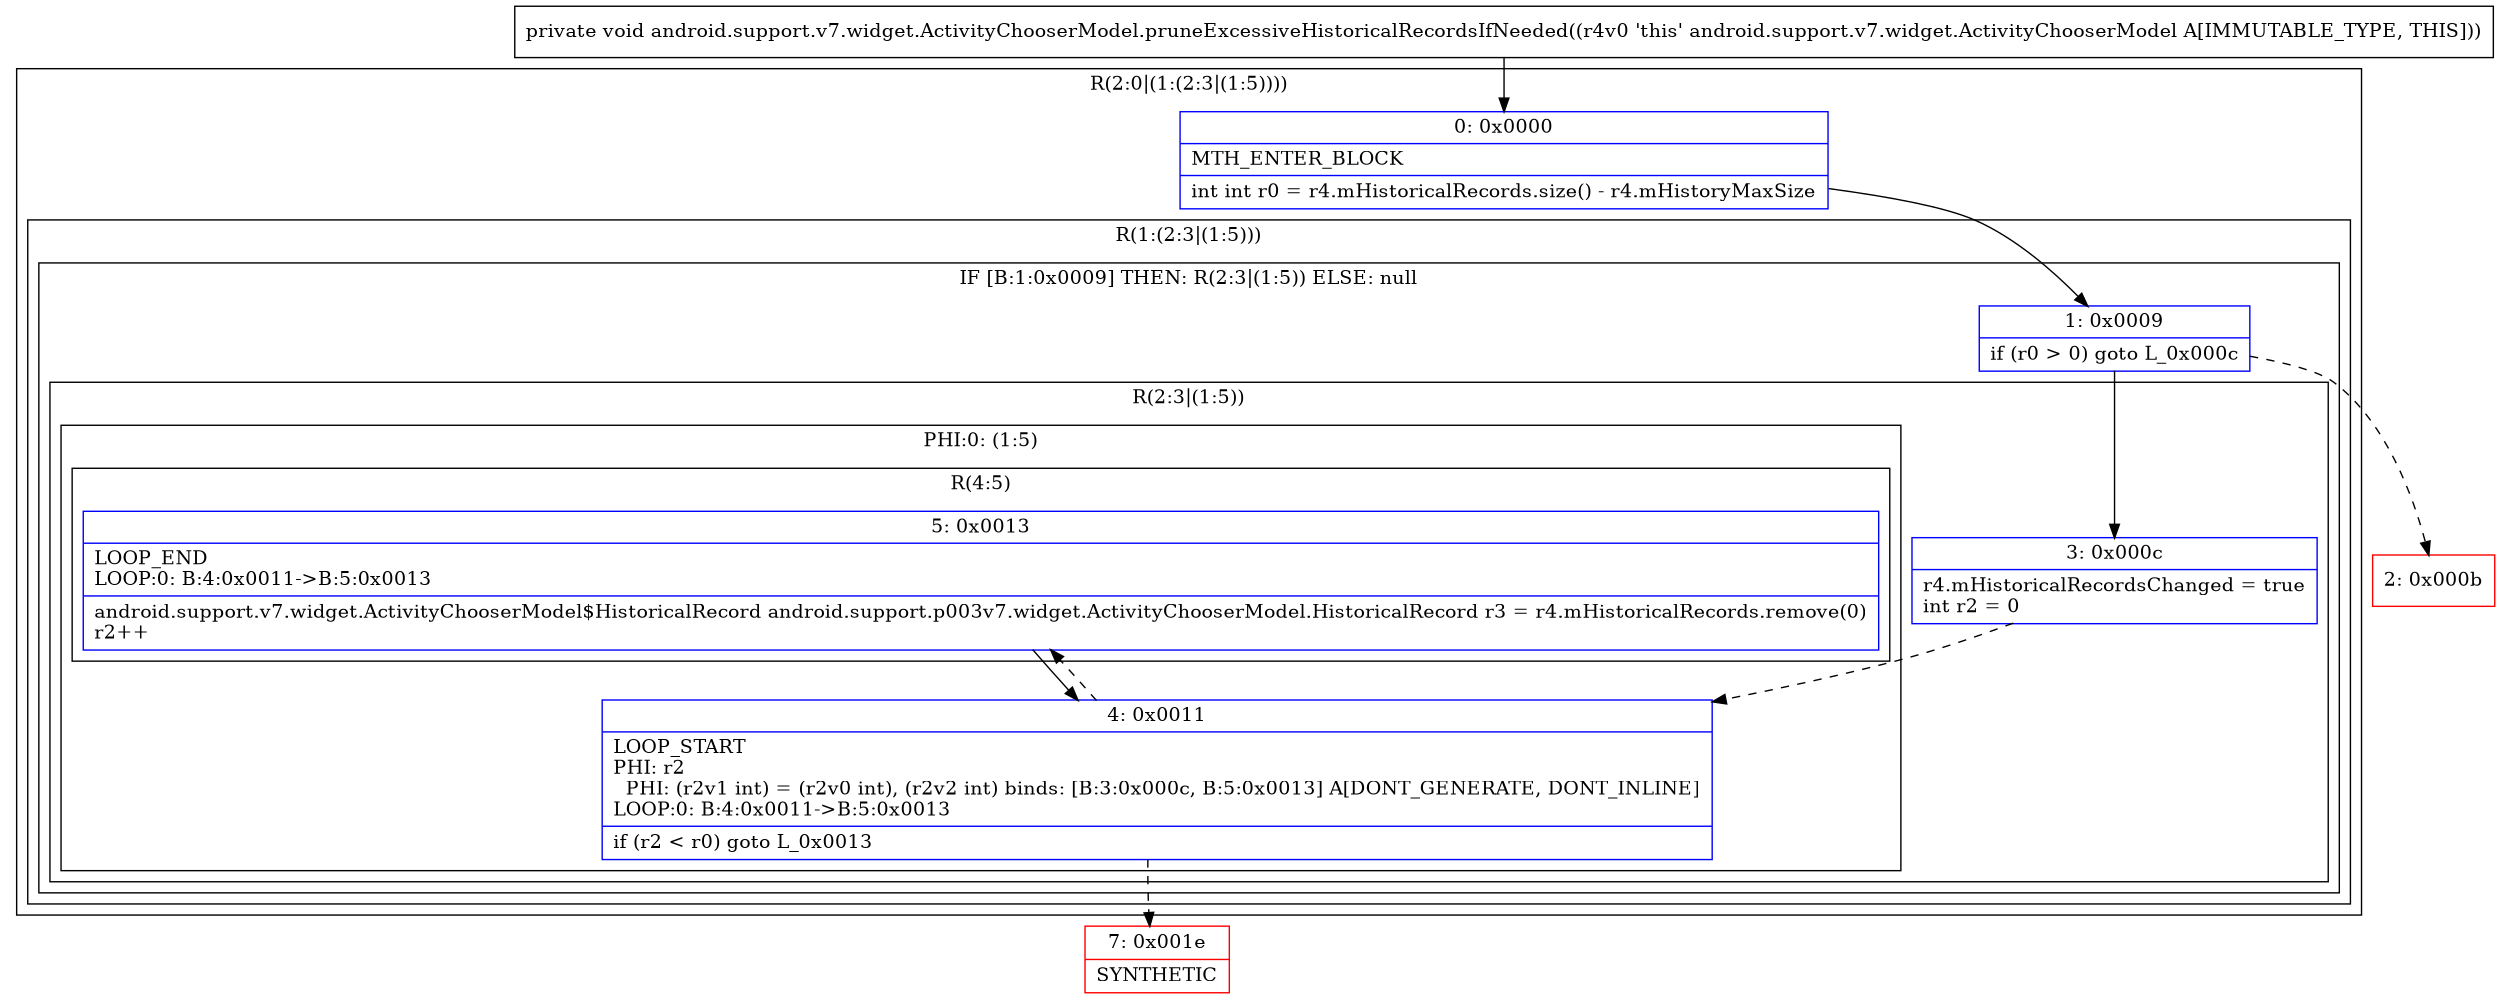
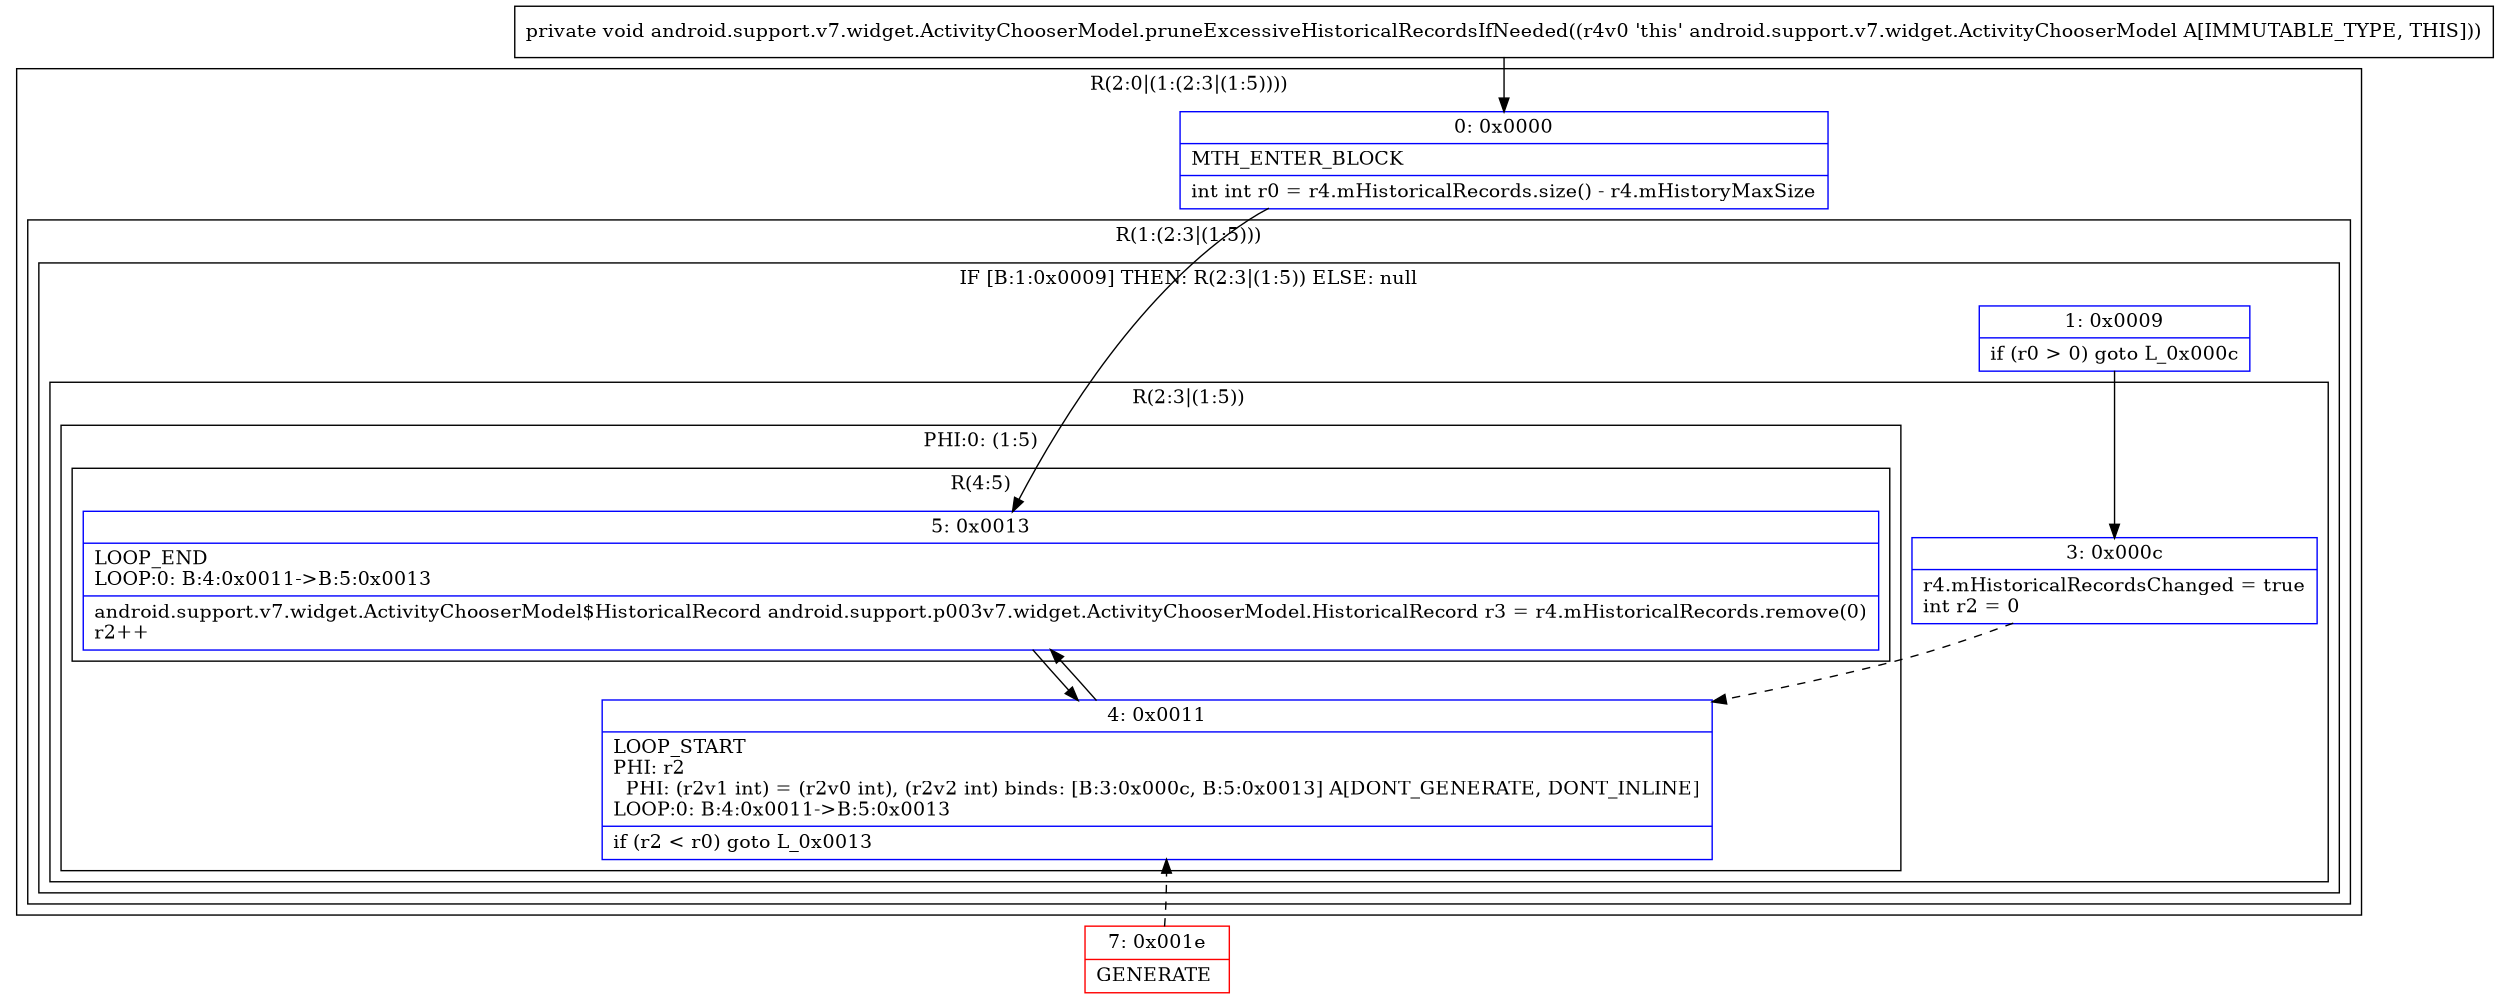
(1945, 210) -> (1125, 337)
(2434, 581) -> none
(1078, 680) -> (1078, 680)
(1148, 886) -> (1166, 900)
(1157, 975) -> (1154, 975)
